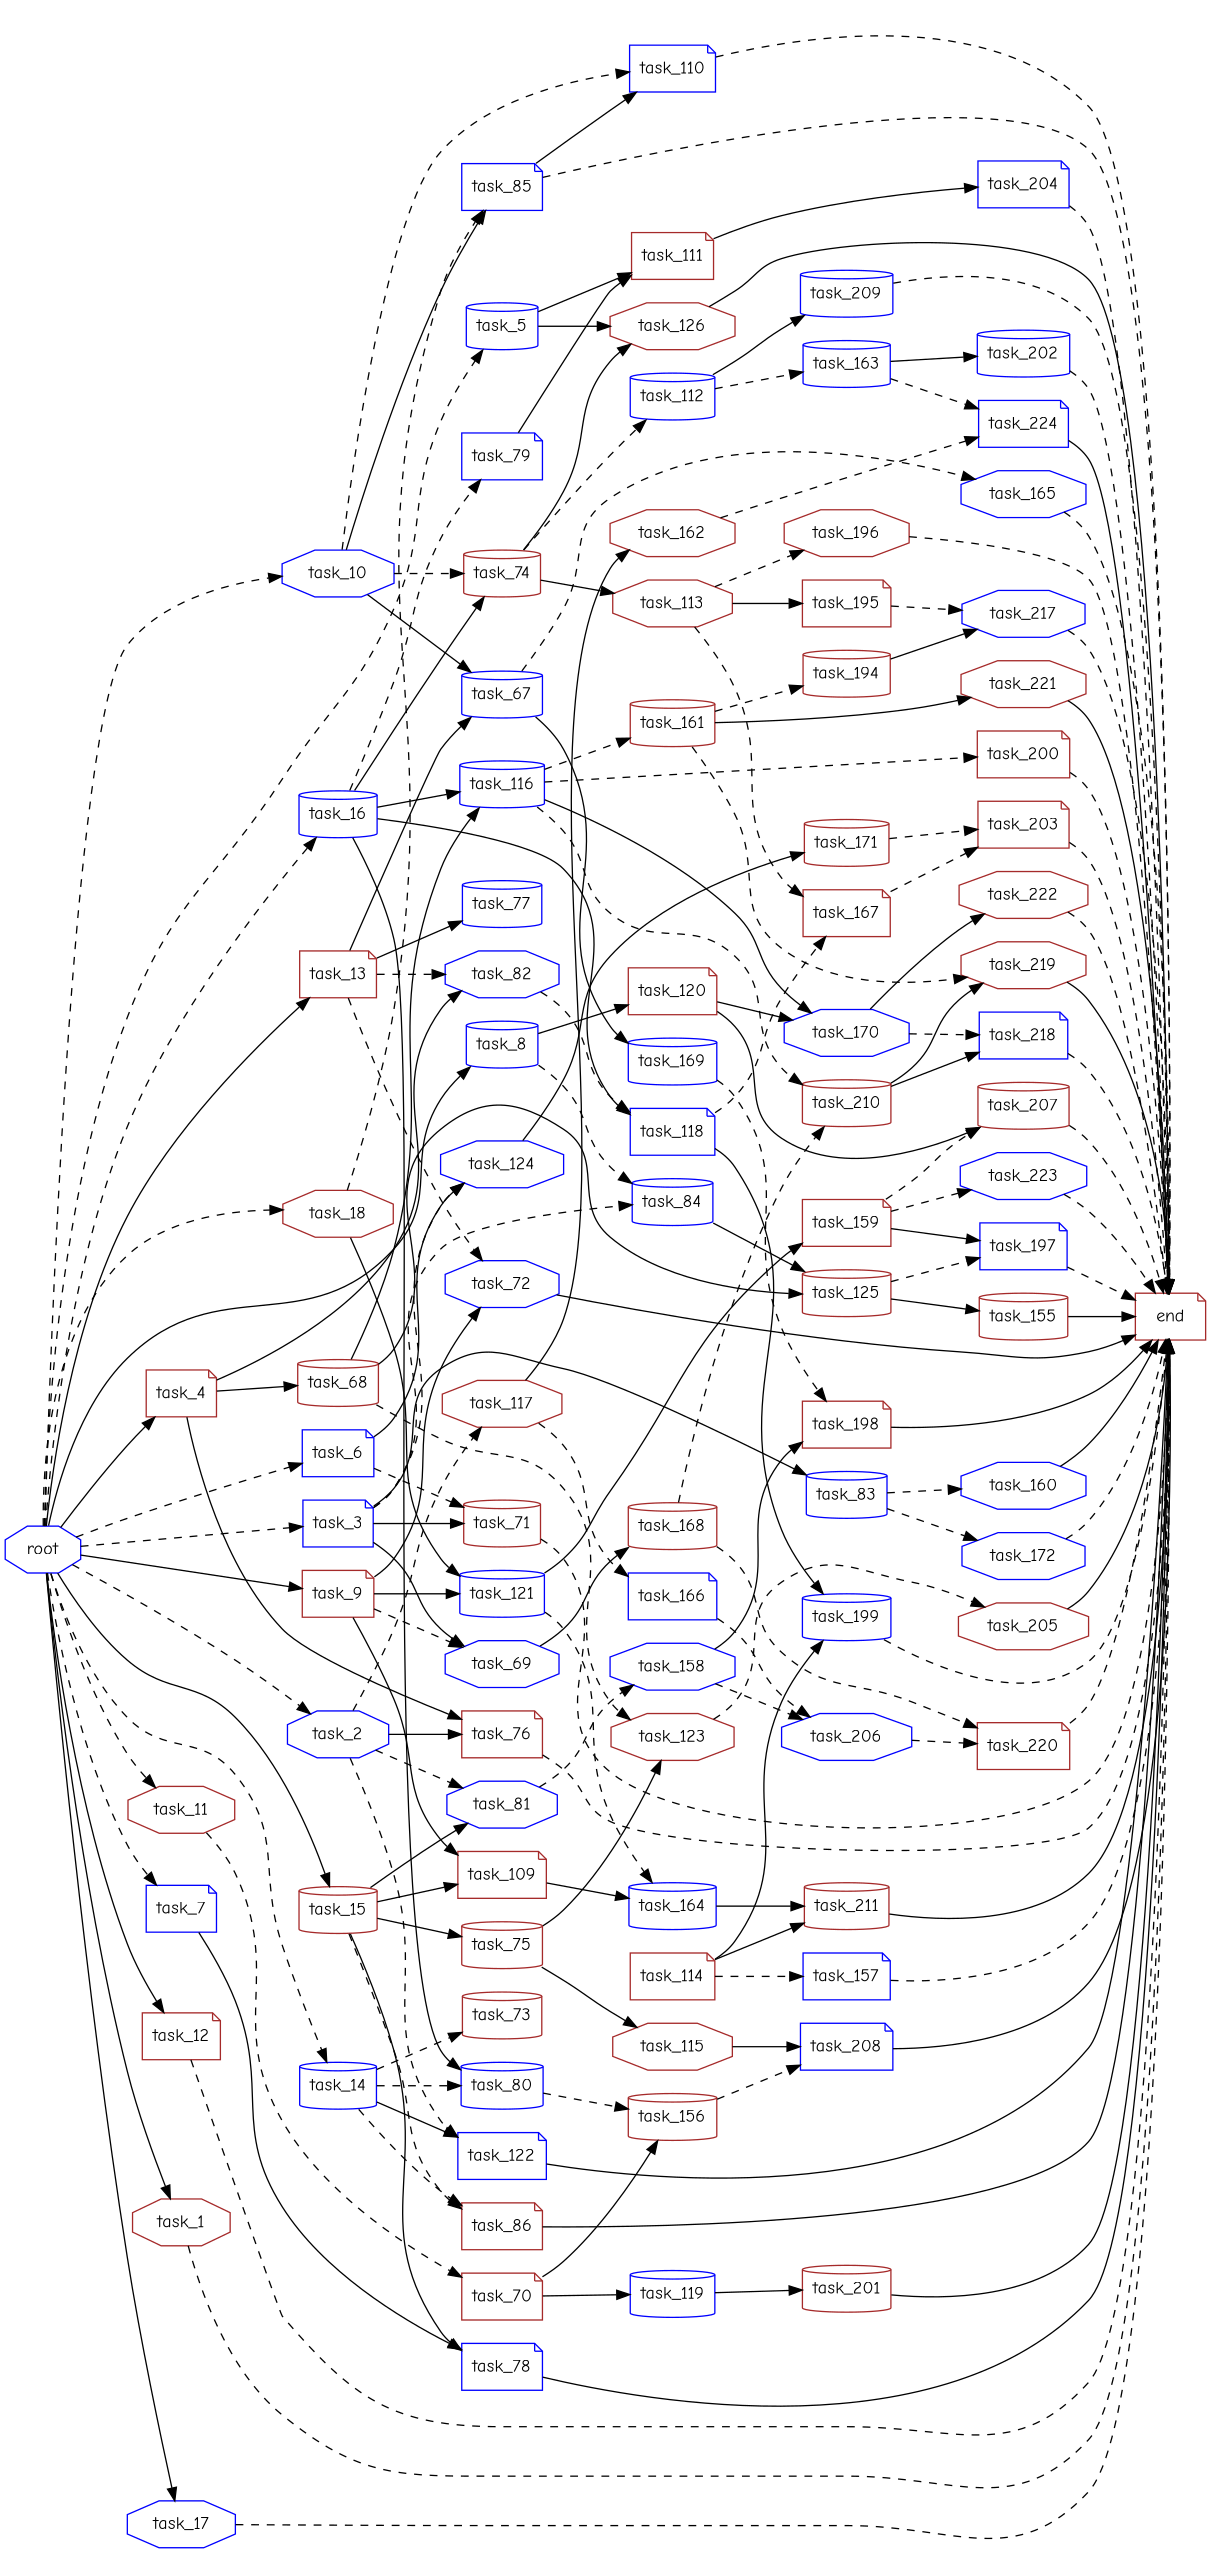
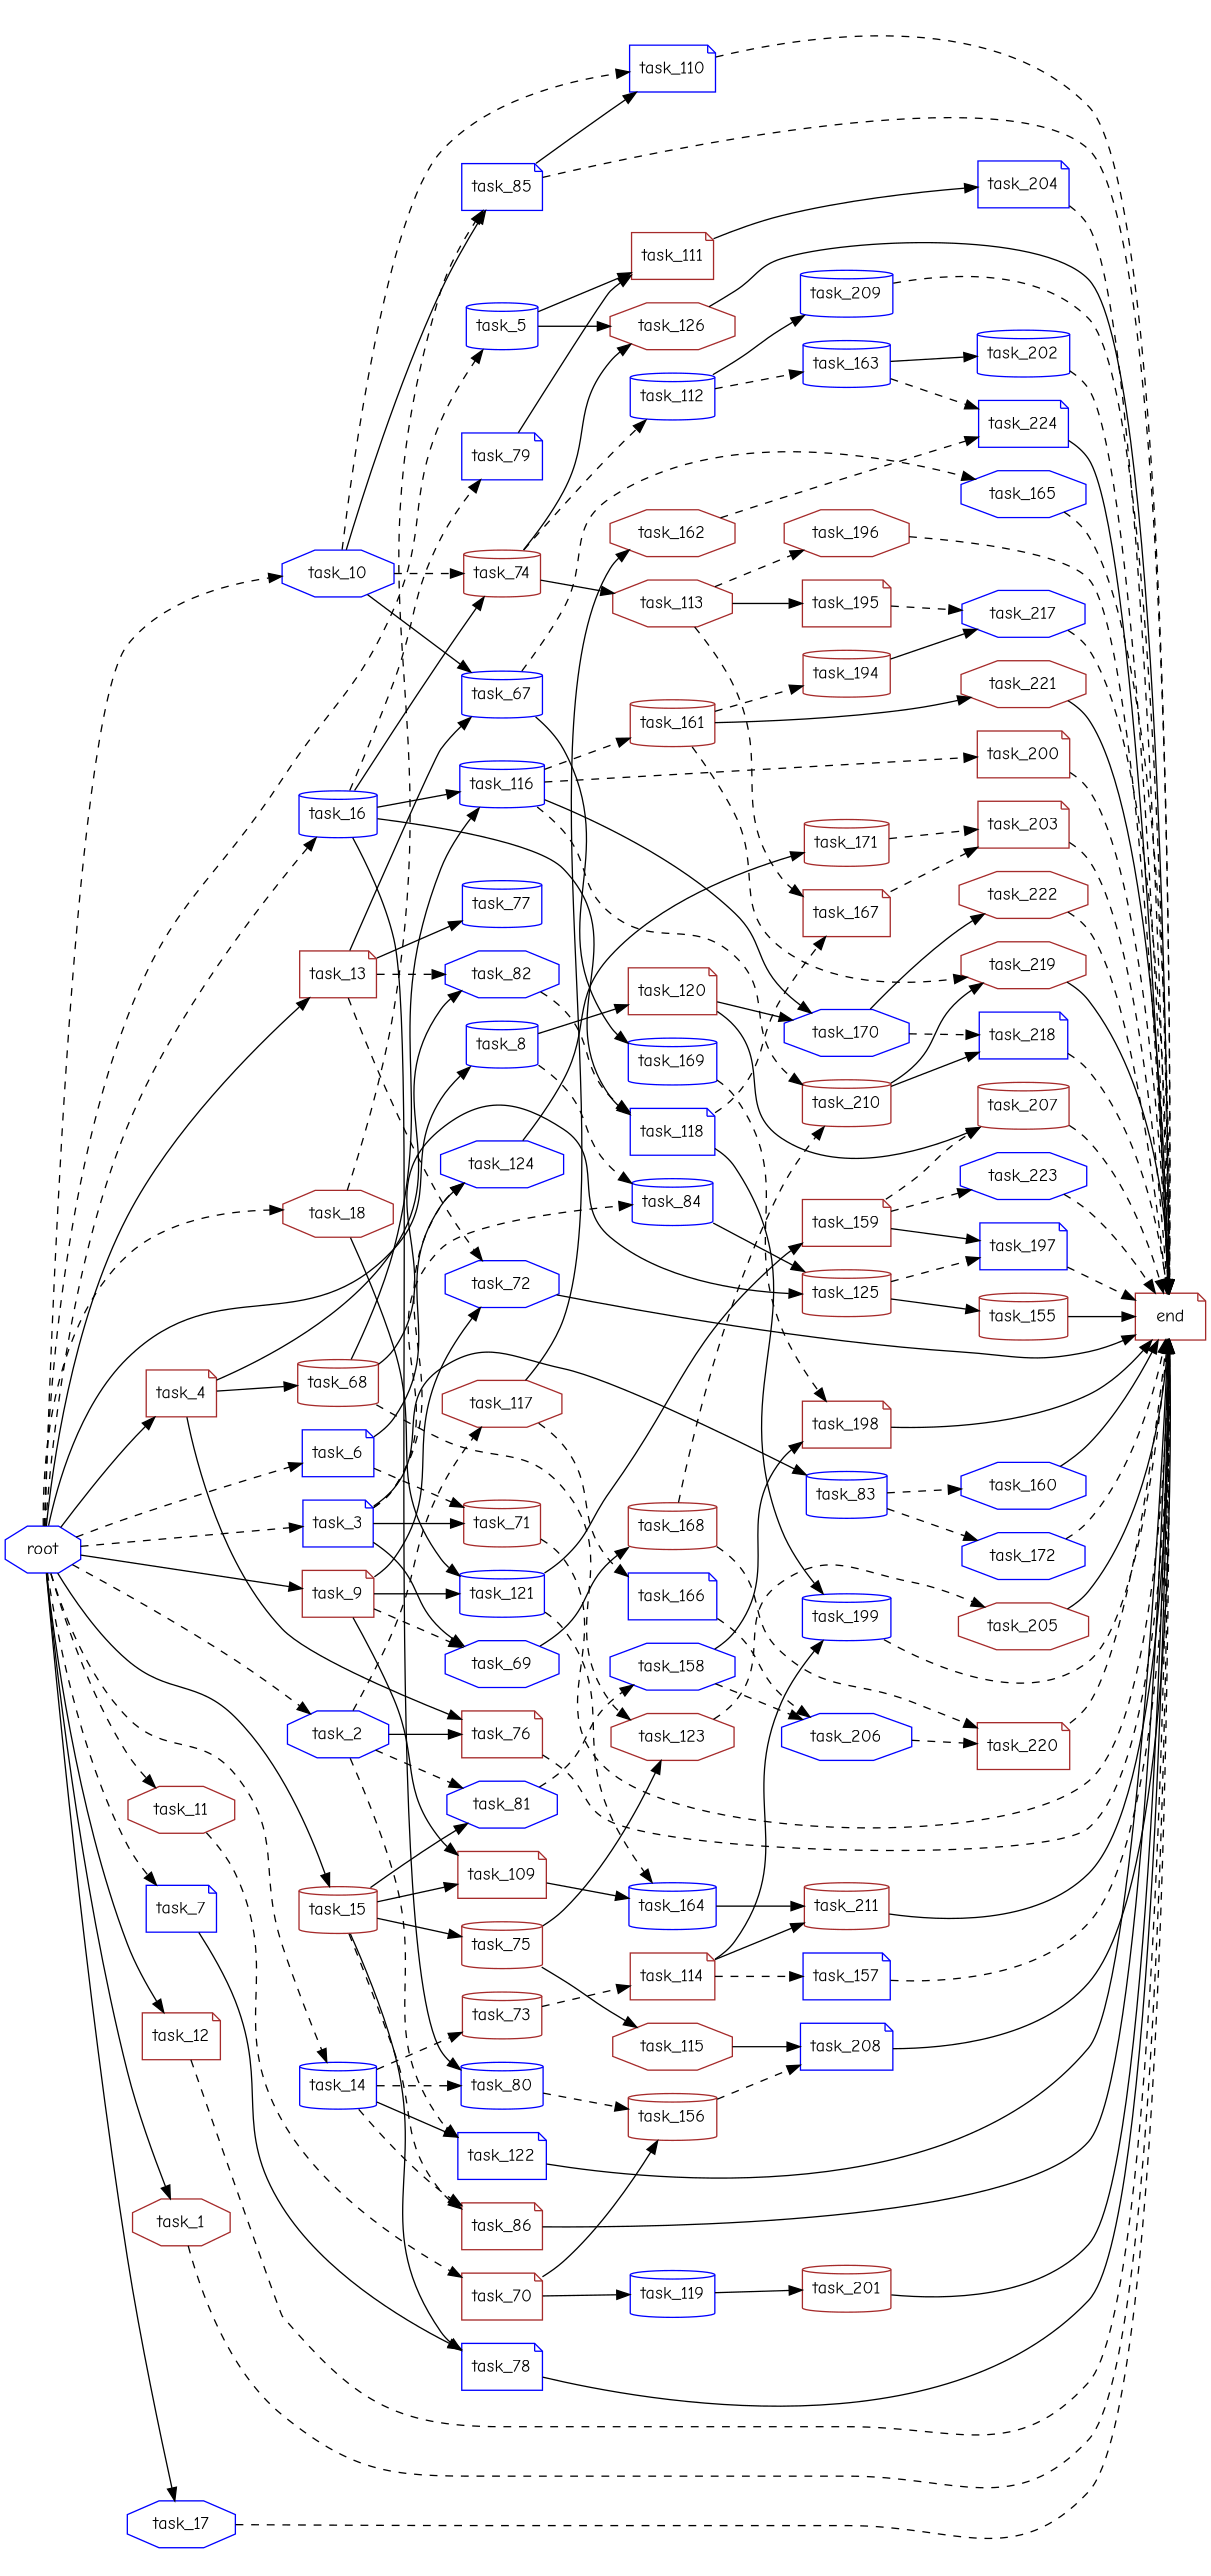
none -> (576, 1999)
